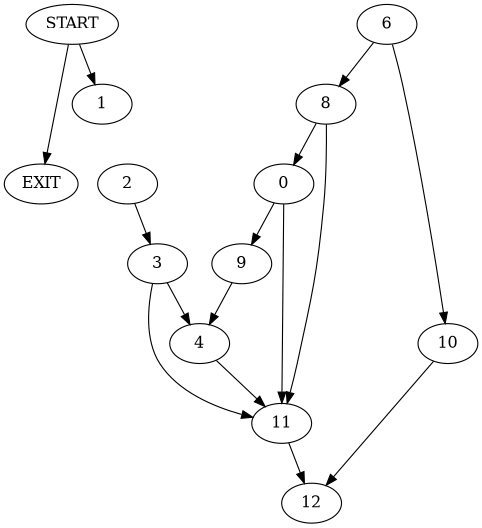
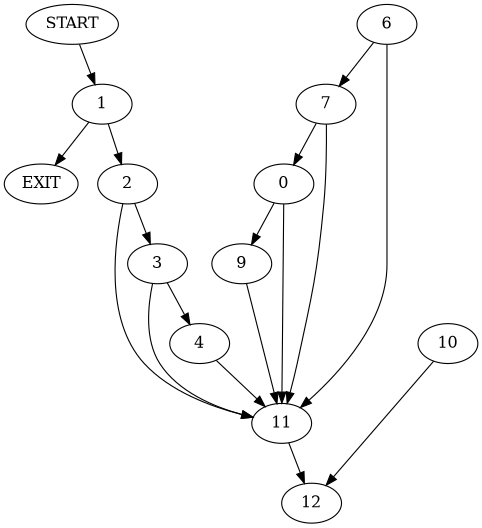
(58, 99) -> (76, 139)
(326, 104) -> (326, 104)
none -> (113, 139)
(421, 178) -> (387, 235)
(223, 299) -> (260, 338)
none -> (129, 340)
